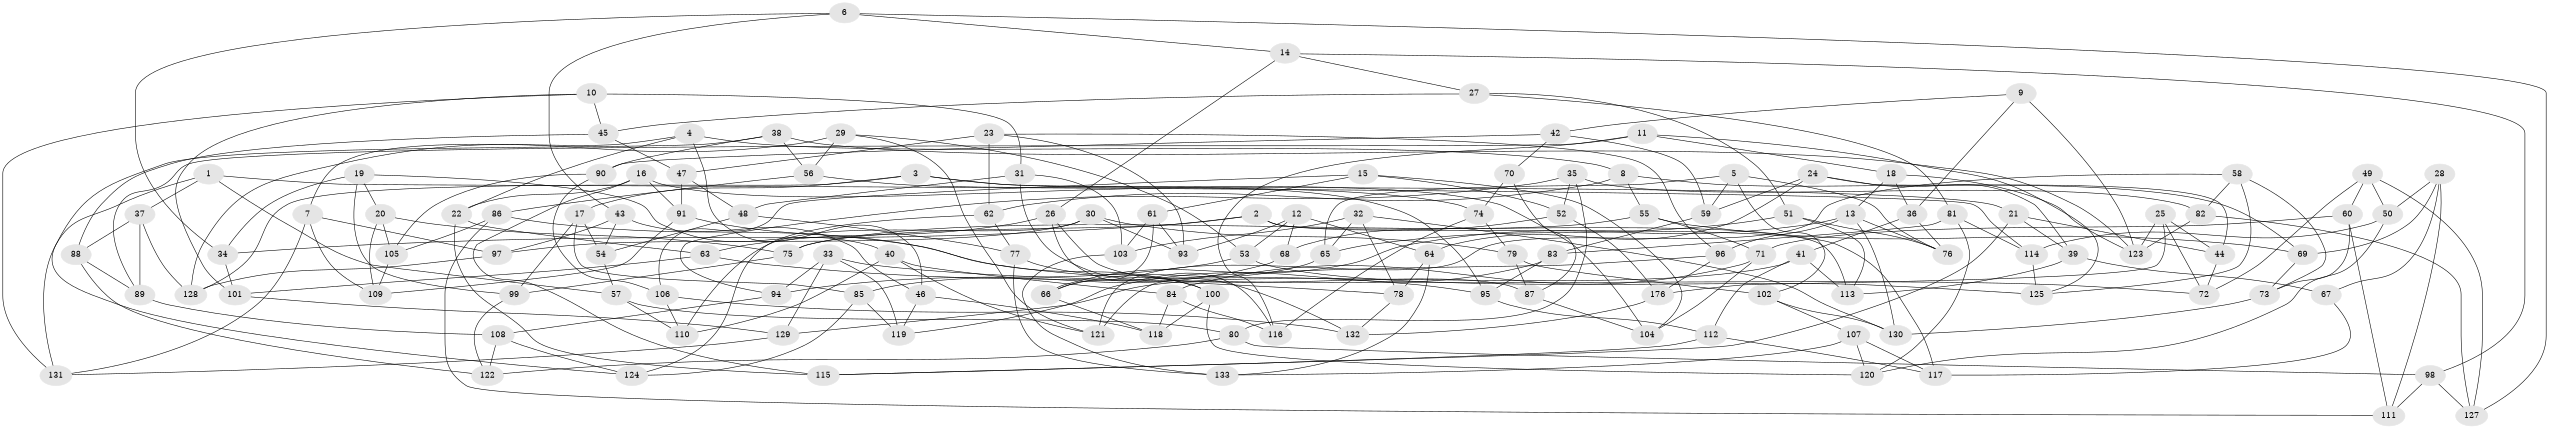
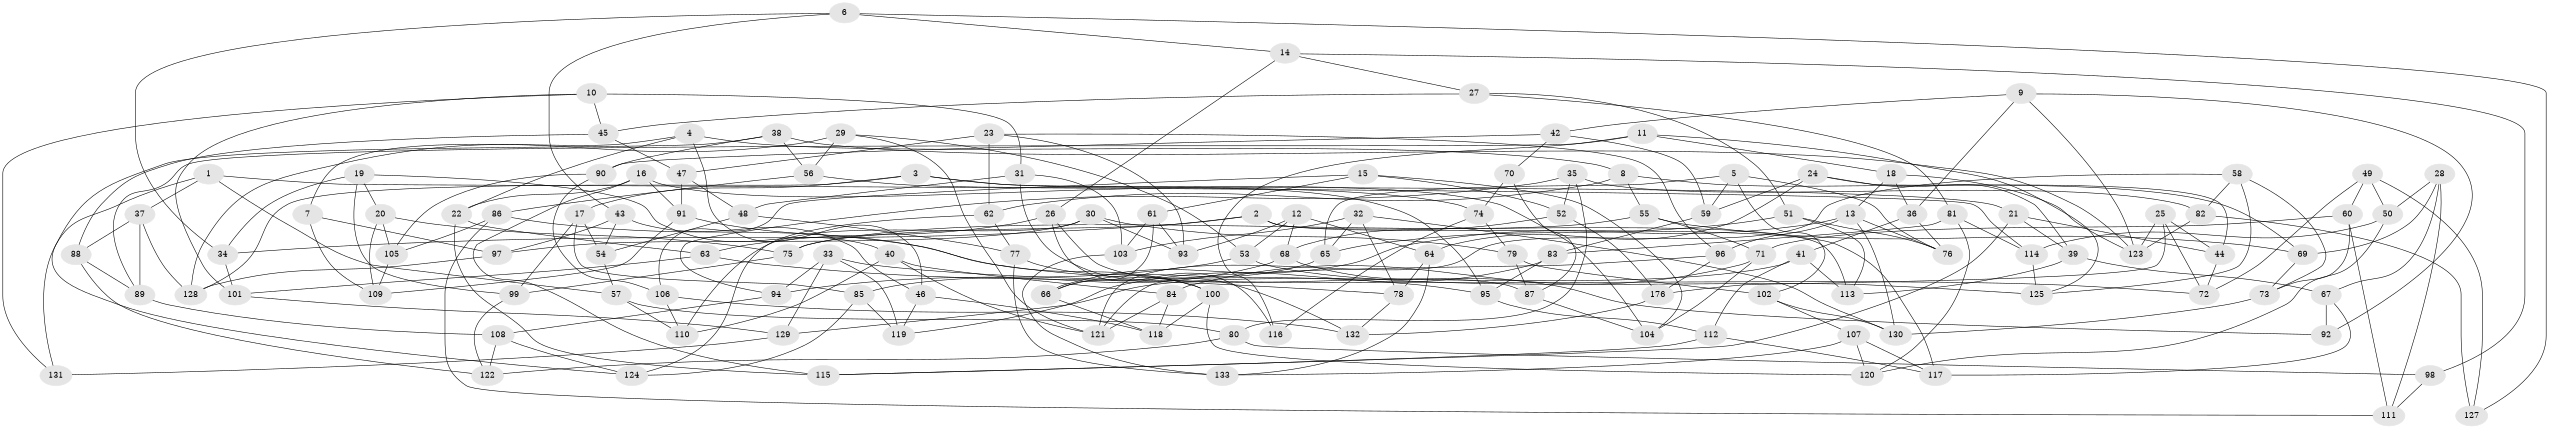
(1223, 315) -> (1131, 317)
(225, 326) -> none
none -> (2326, 335)
(2451, 396) -> none
